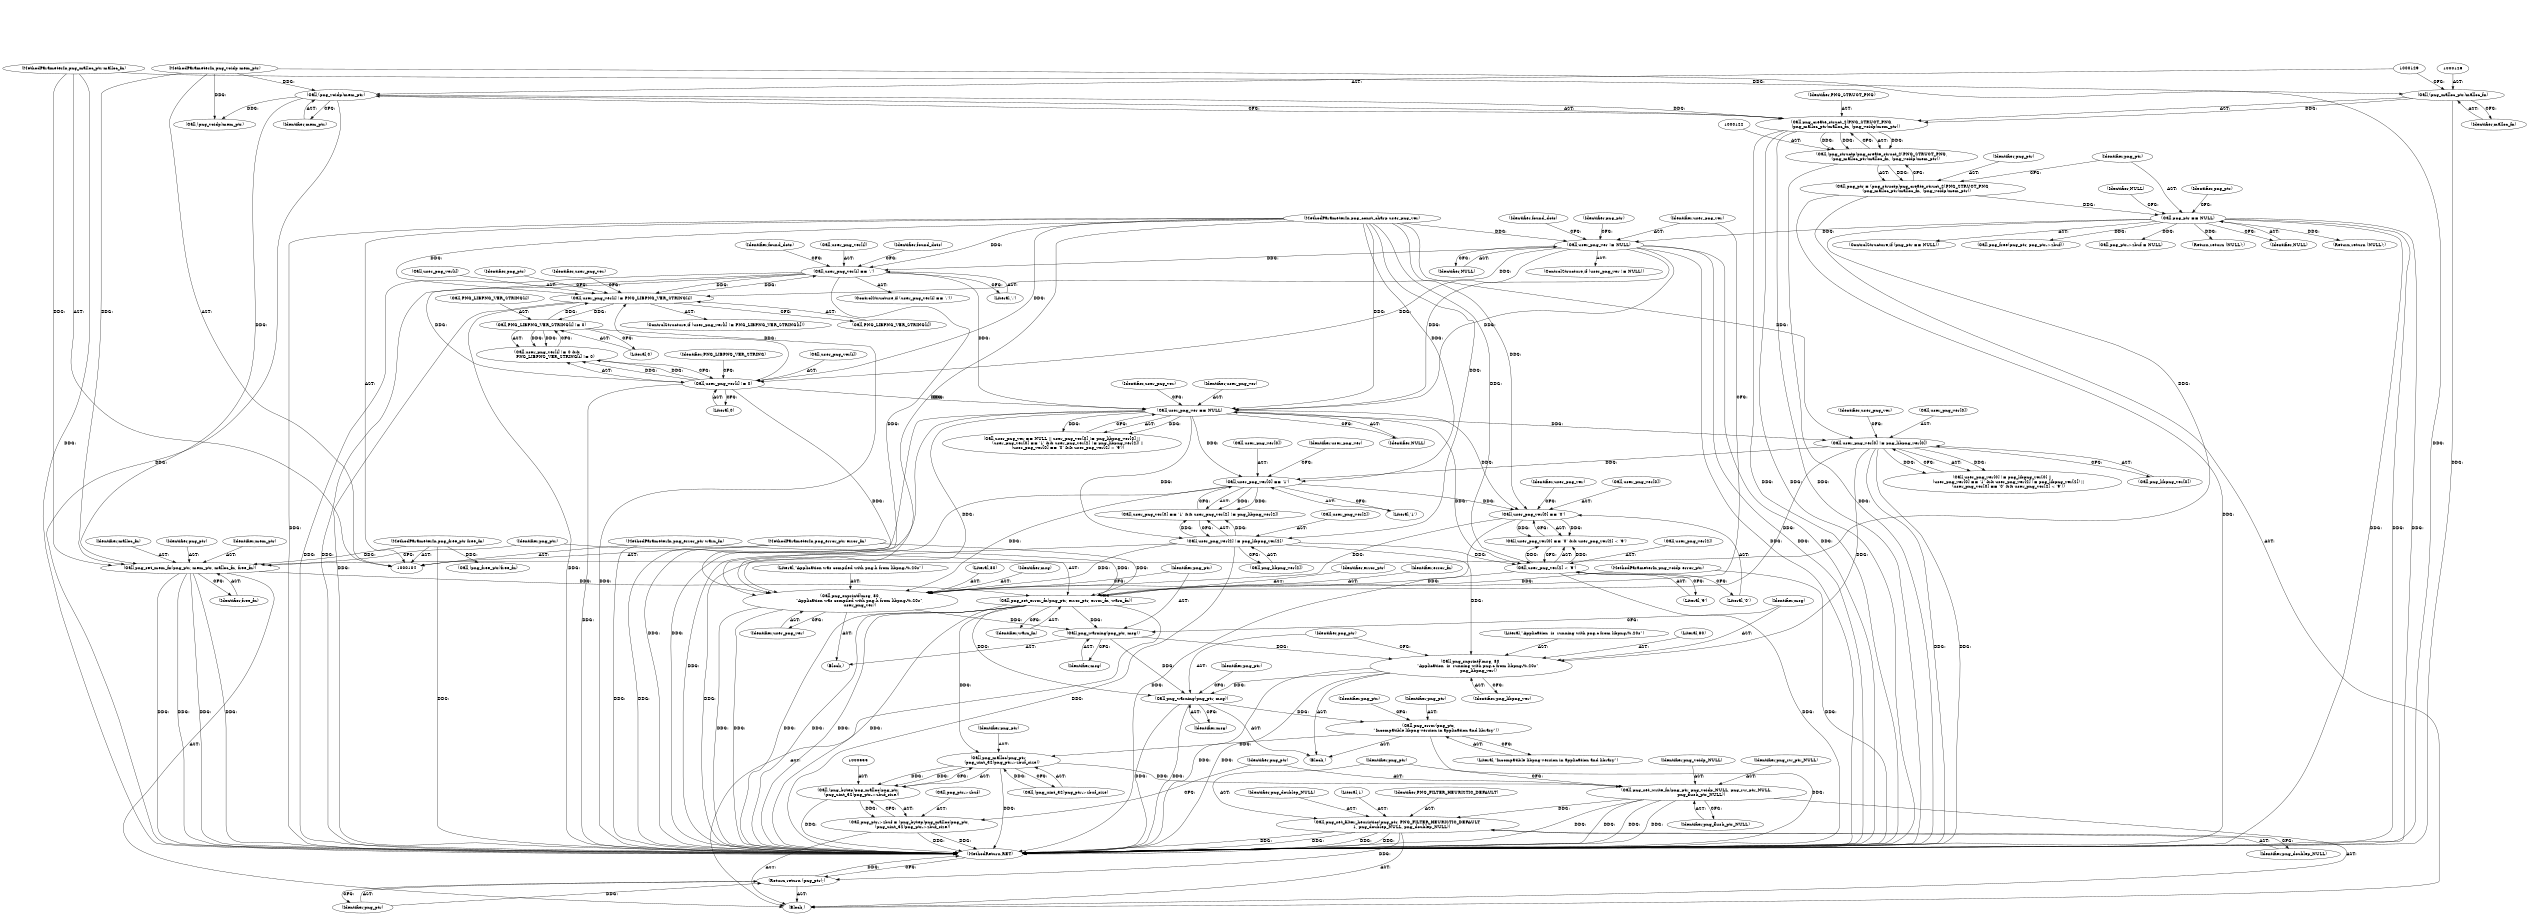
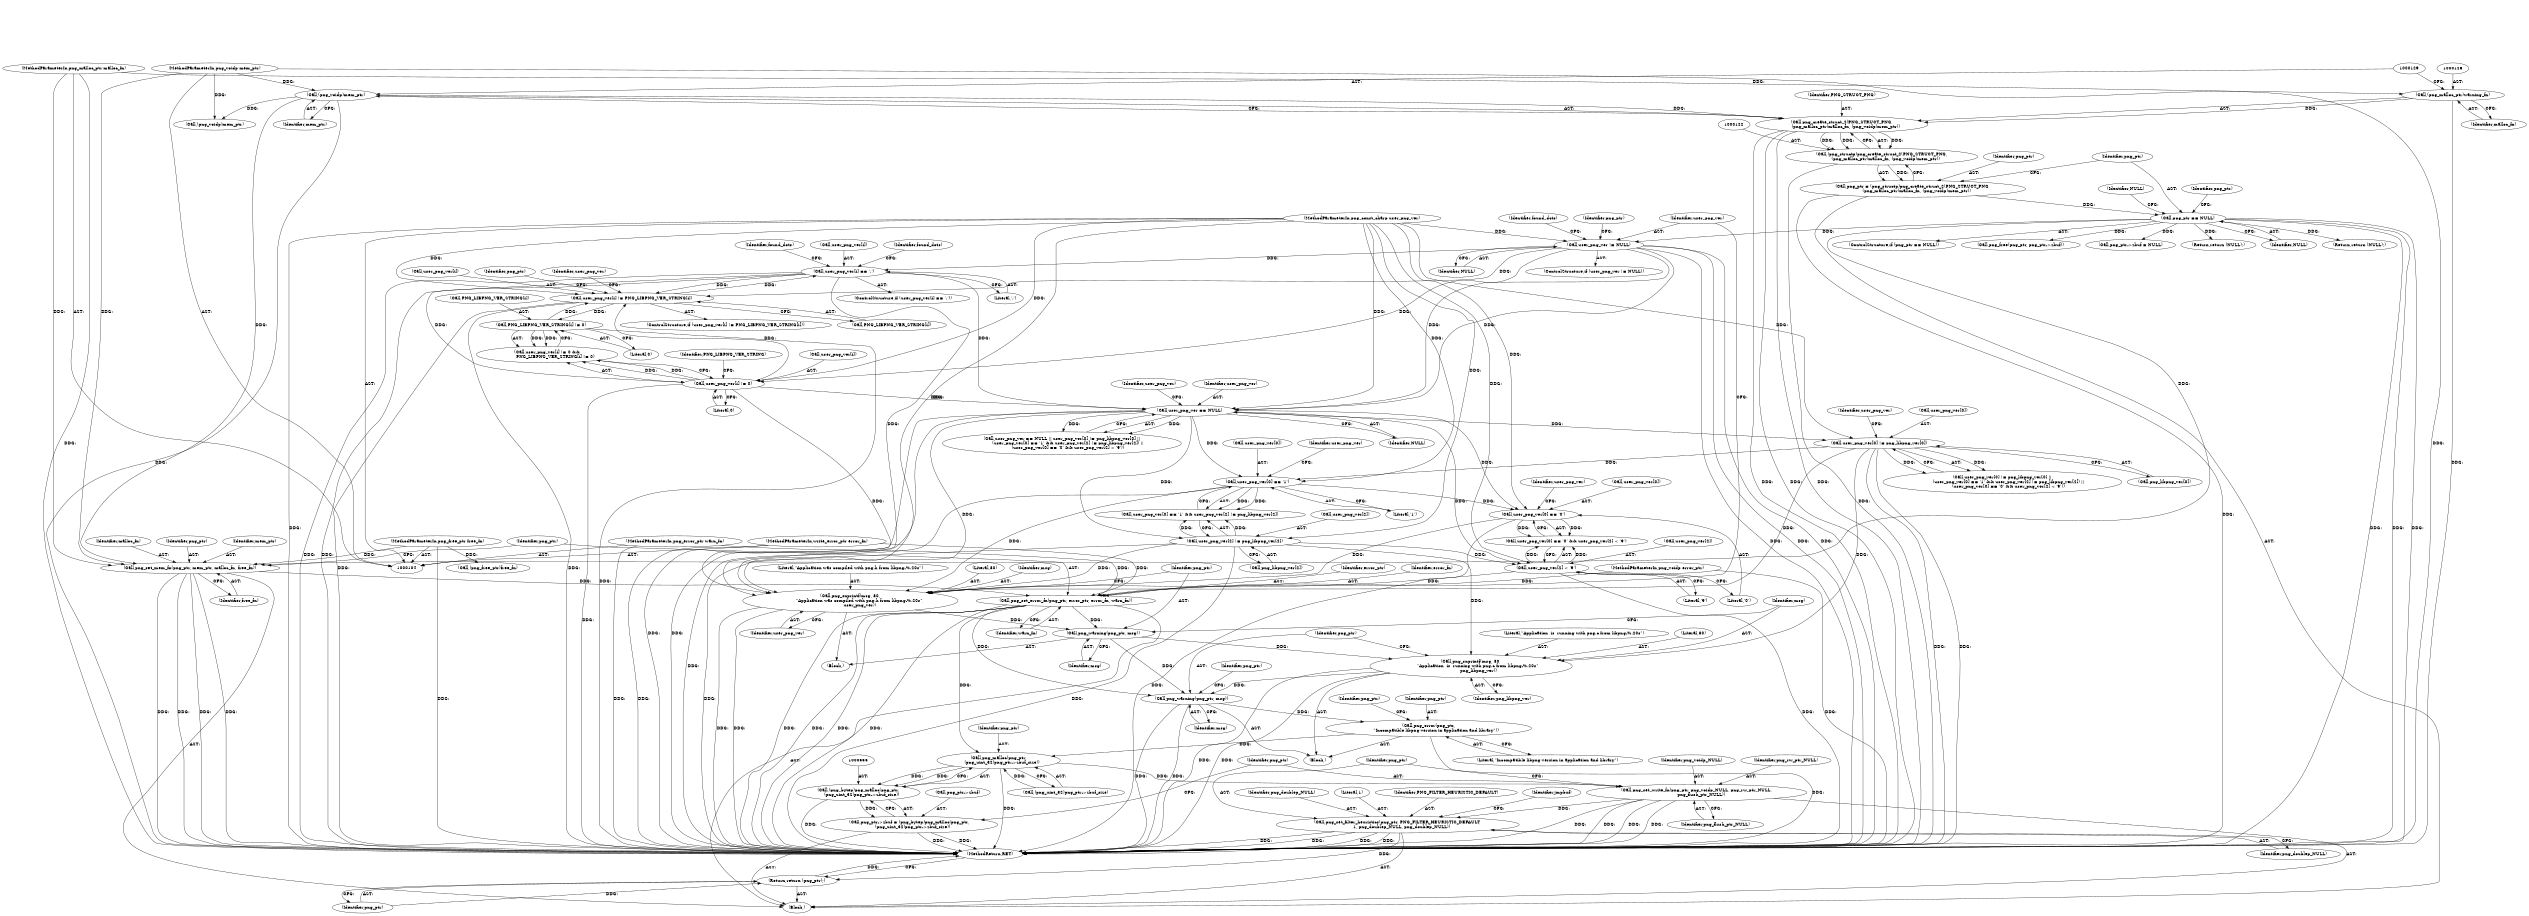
(2453, 95) -> (2453, 95)
(1055, 226) -> none
(817, 541) -> (817, 541)
none -> (1552, 793)
